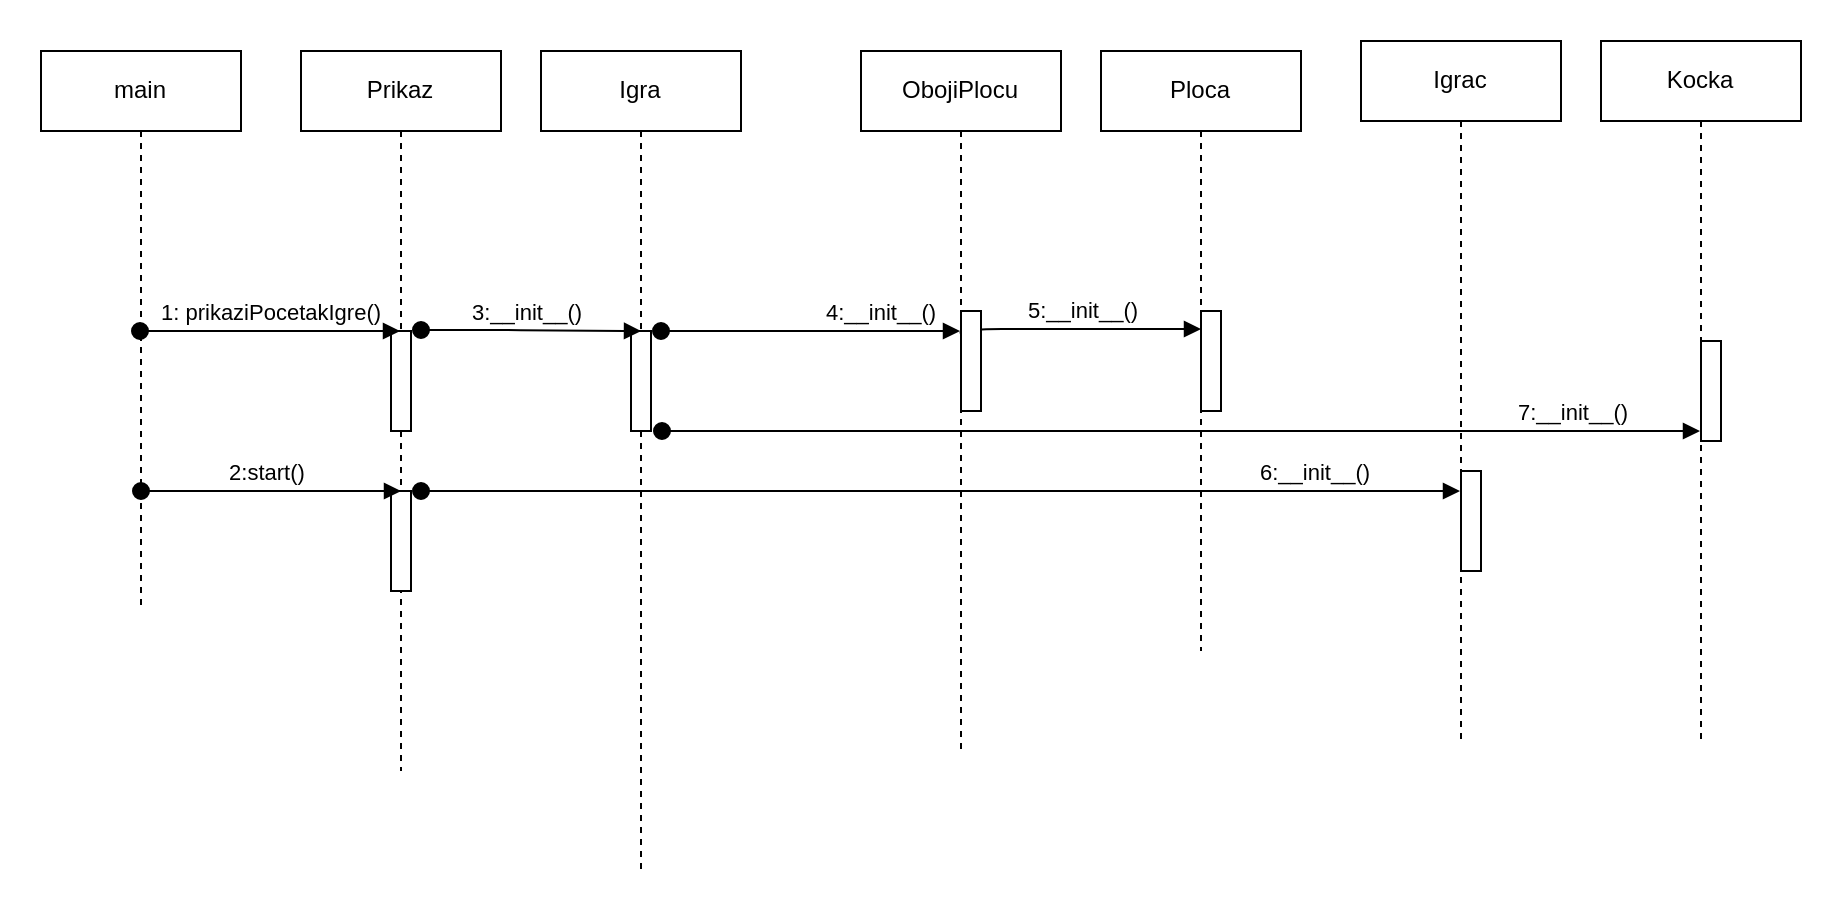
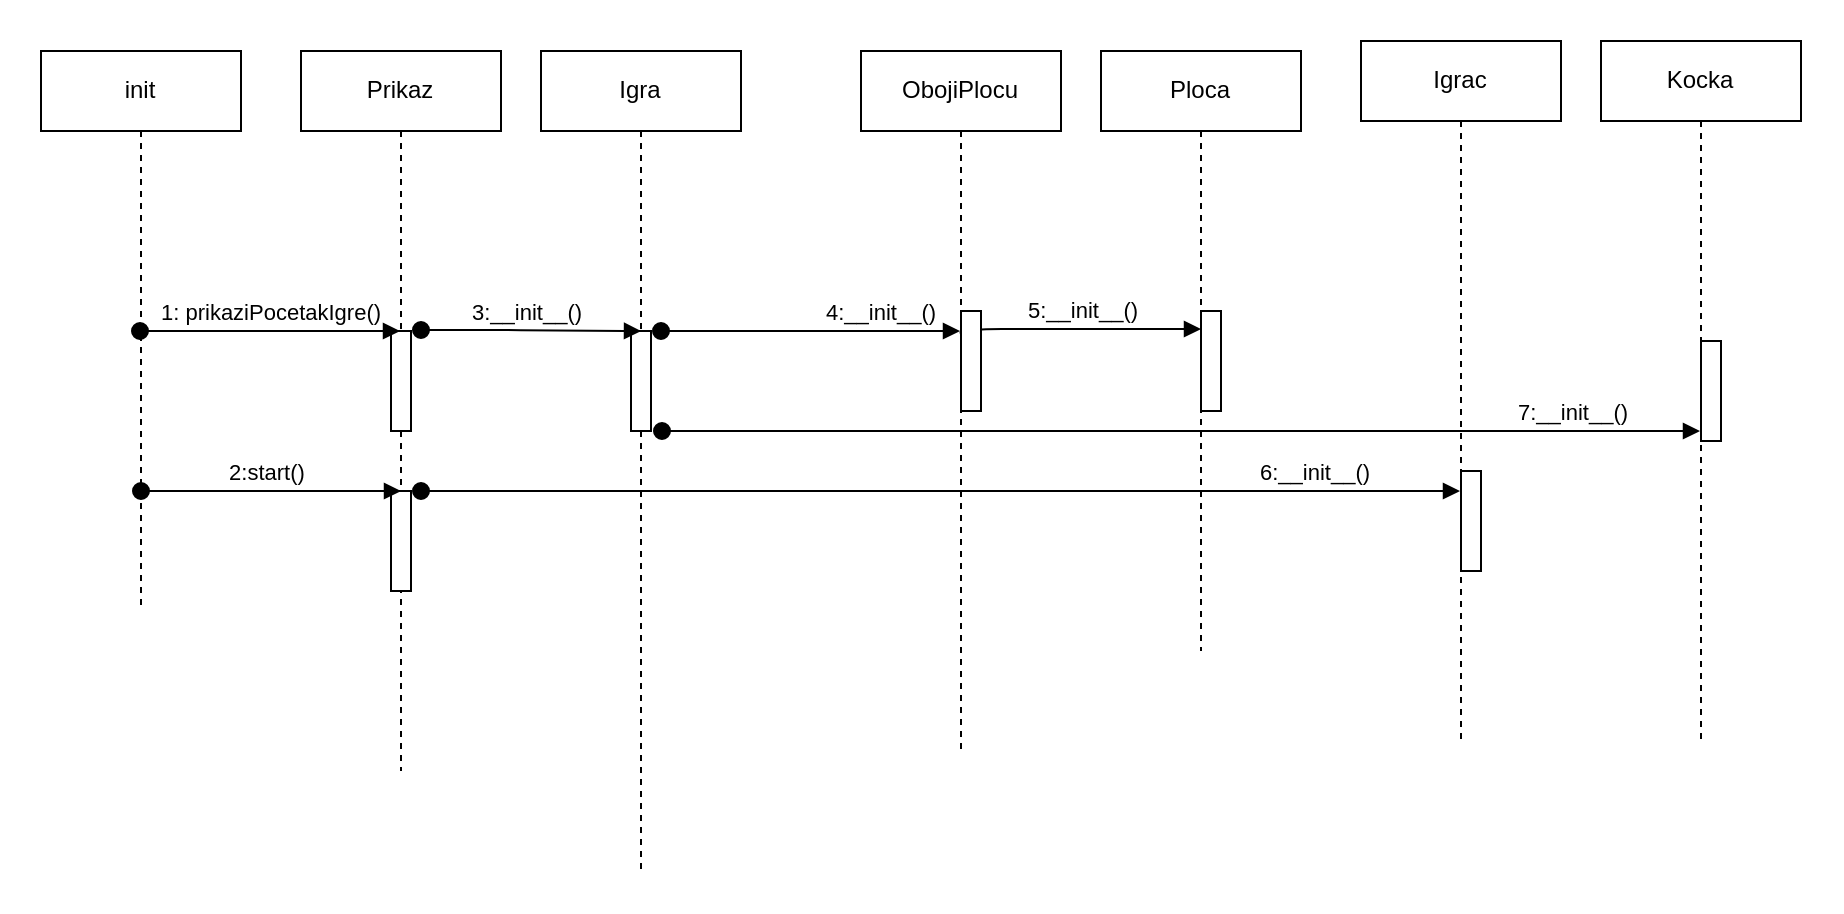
(141, 91) -> (141, 91)
